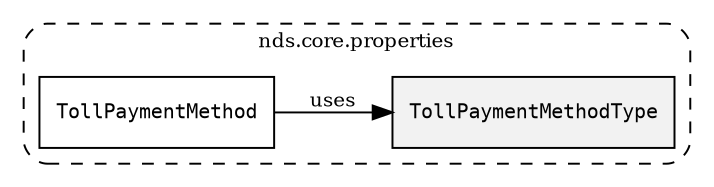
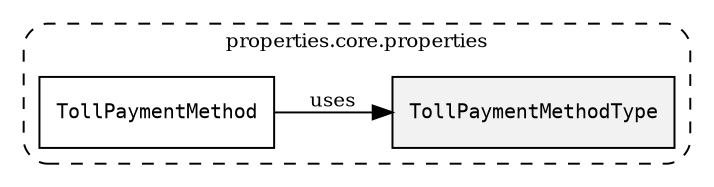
(357, 42) -> (357, 42)
